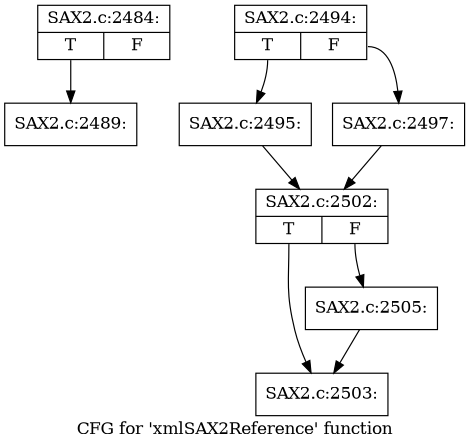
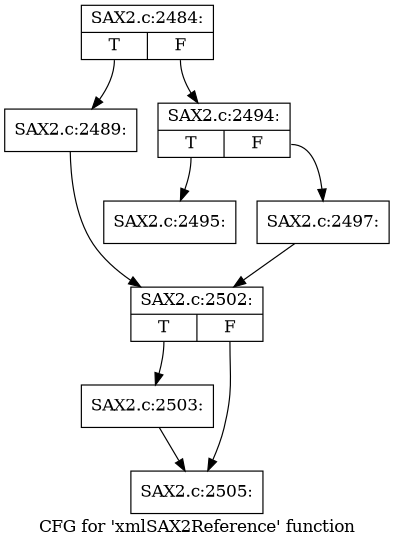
none -> (183, 77)
(277, 163) -> (83, 225)
(350, 346) -> (169, 444)
